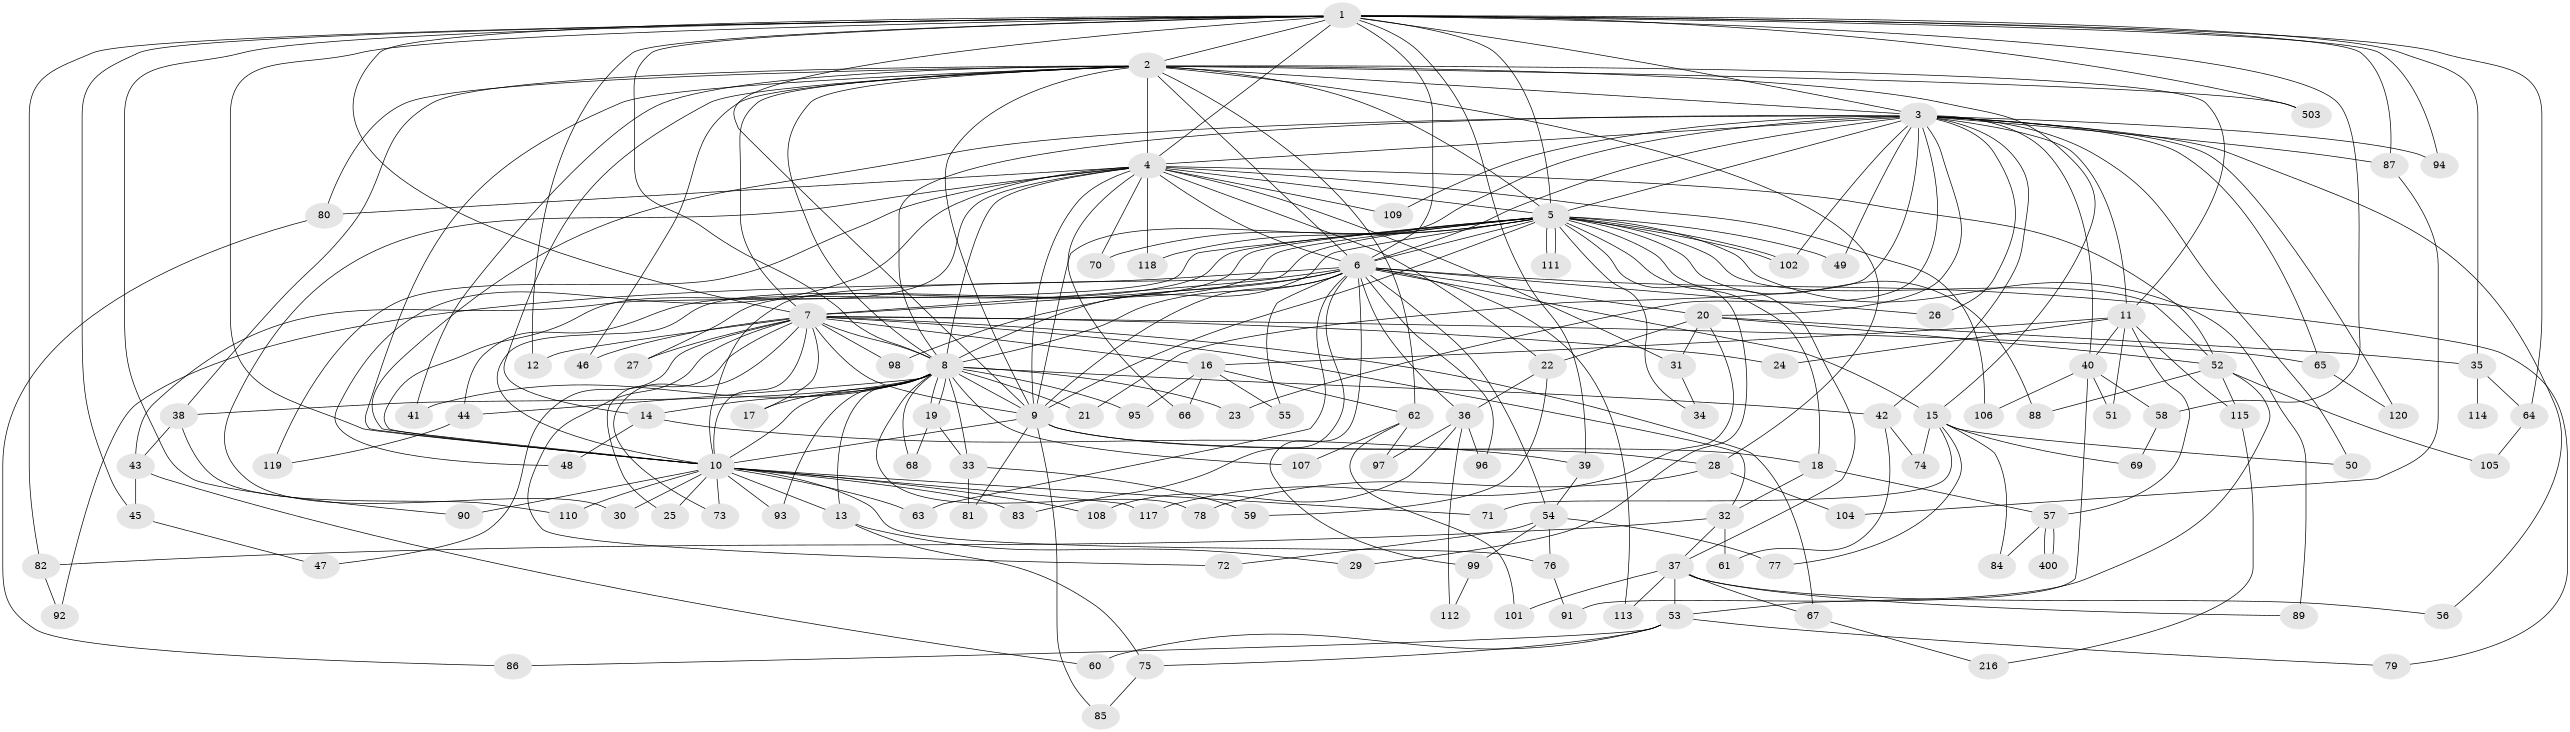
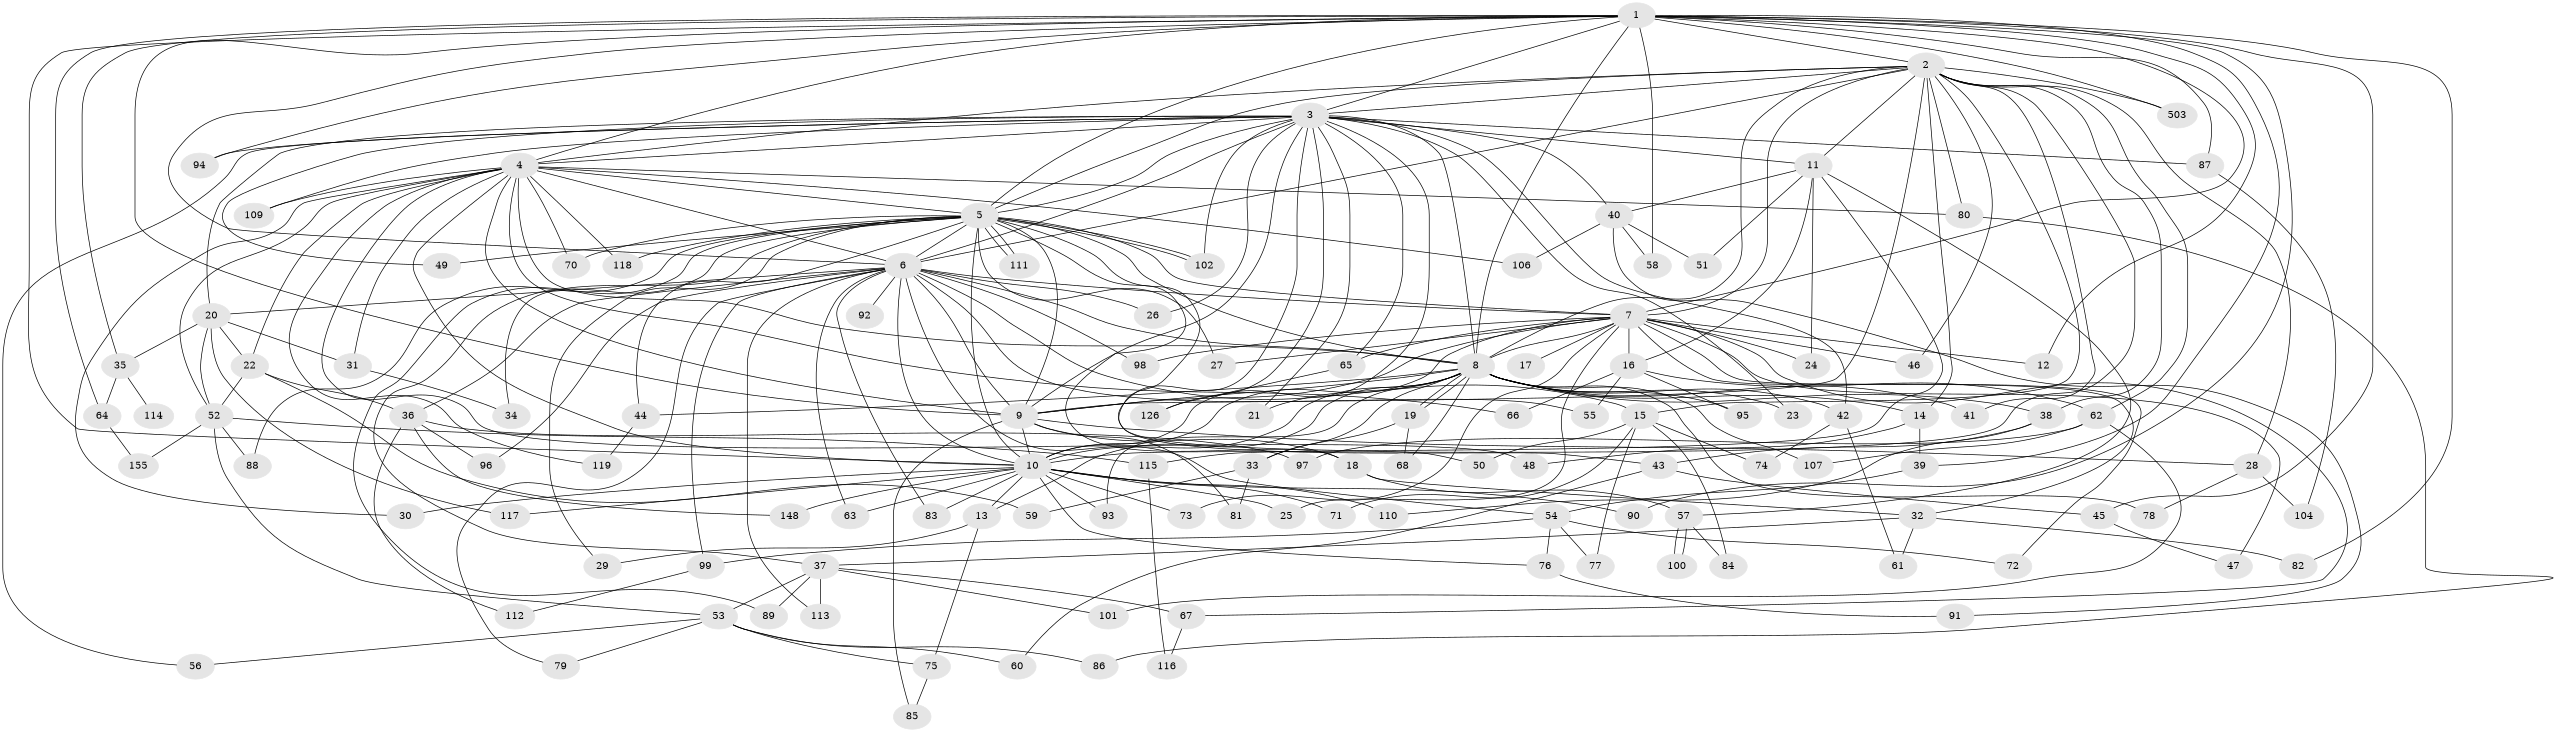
(1741, 279) -> (231, 392)
(848, 392) -> none
(2399, 416) -> (1150, 416)
(2137, 466) -> none
(2490, 466) -> (138, 466)
(1097, 516) -> (790, 516)
(2049, 566) -> (1677, 566)
(50, 591) -> none
(2056, 600) -> (457, 642)
(1989, 667) -> (1167, 667)
